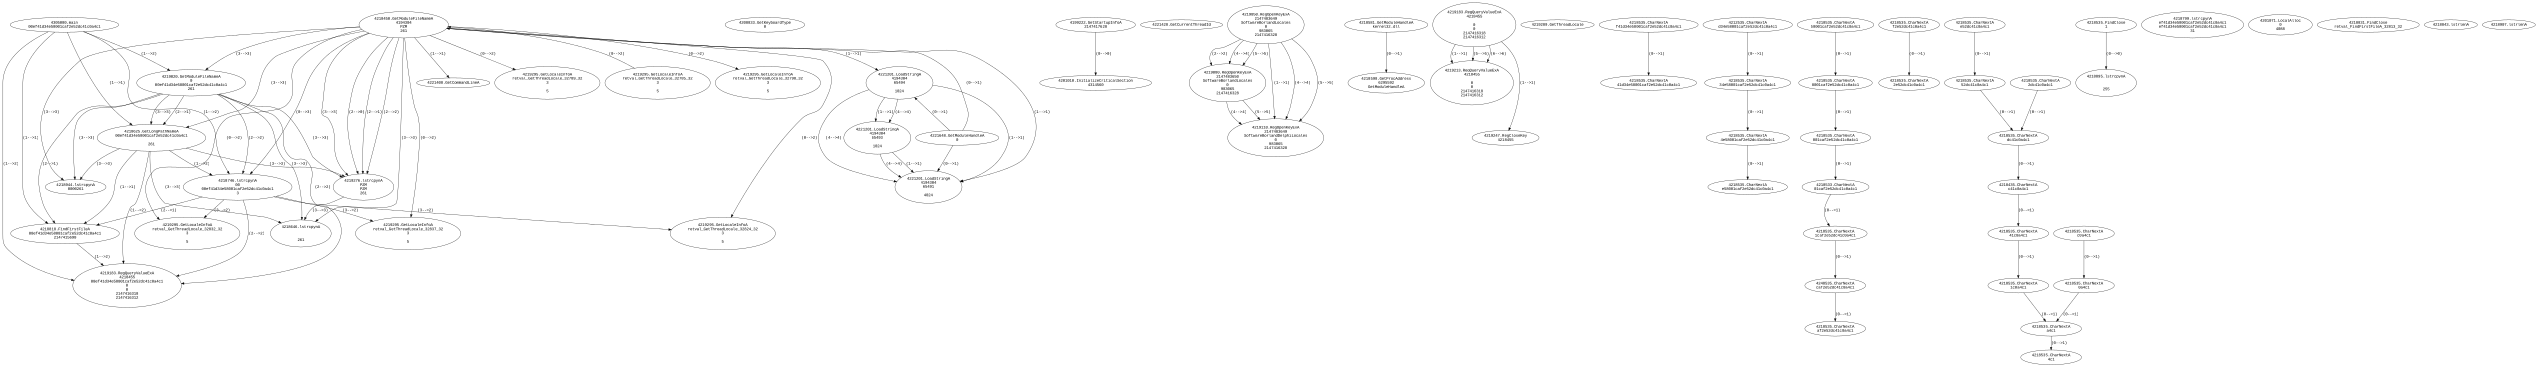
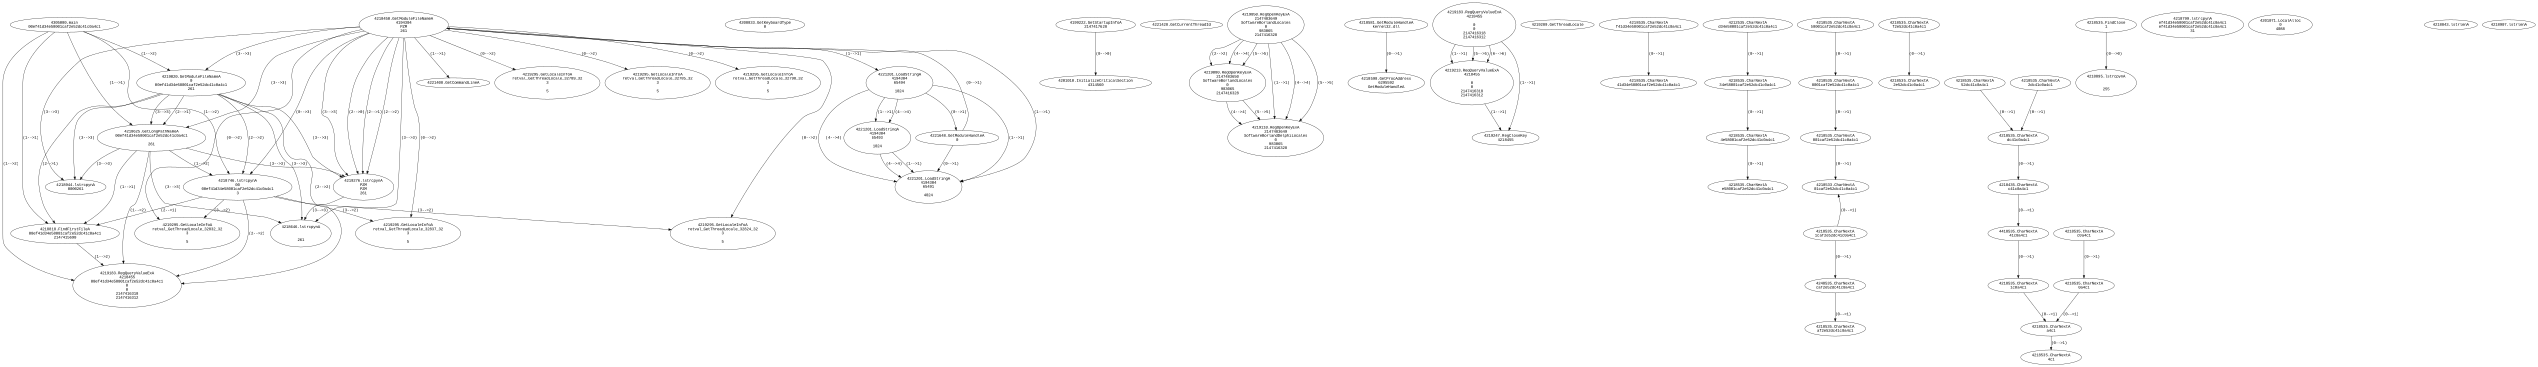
(1975, 25) -> none
(2368, 25) -> none
(545, 39) -> (536, 45)
(933, 115) -> (945, 107)
none -> (1492, 116)
(1824, 209) -> (1840, 212)
(2018, 233) -> (2018, 233)
